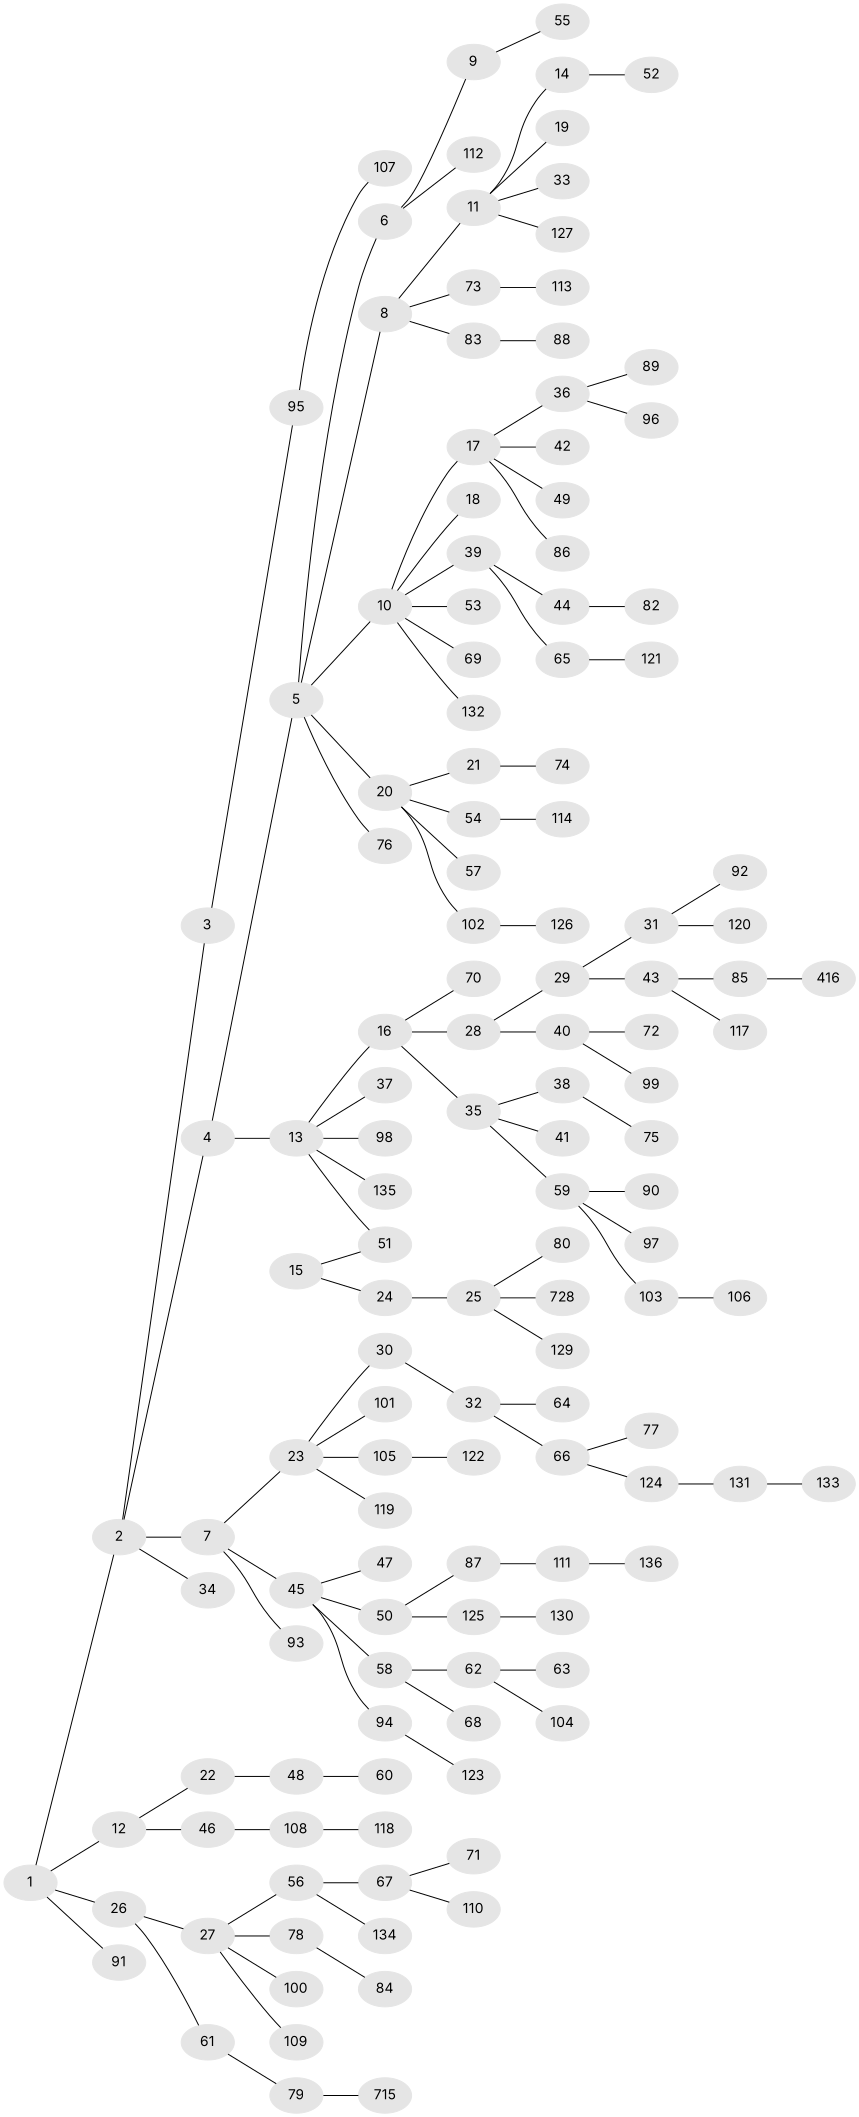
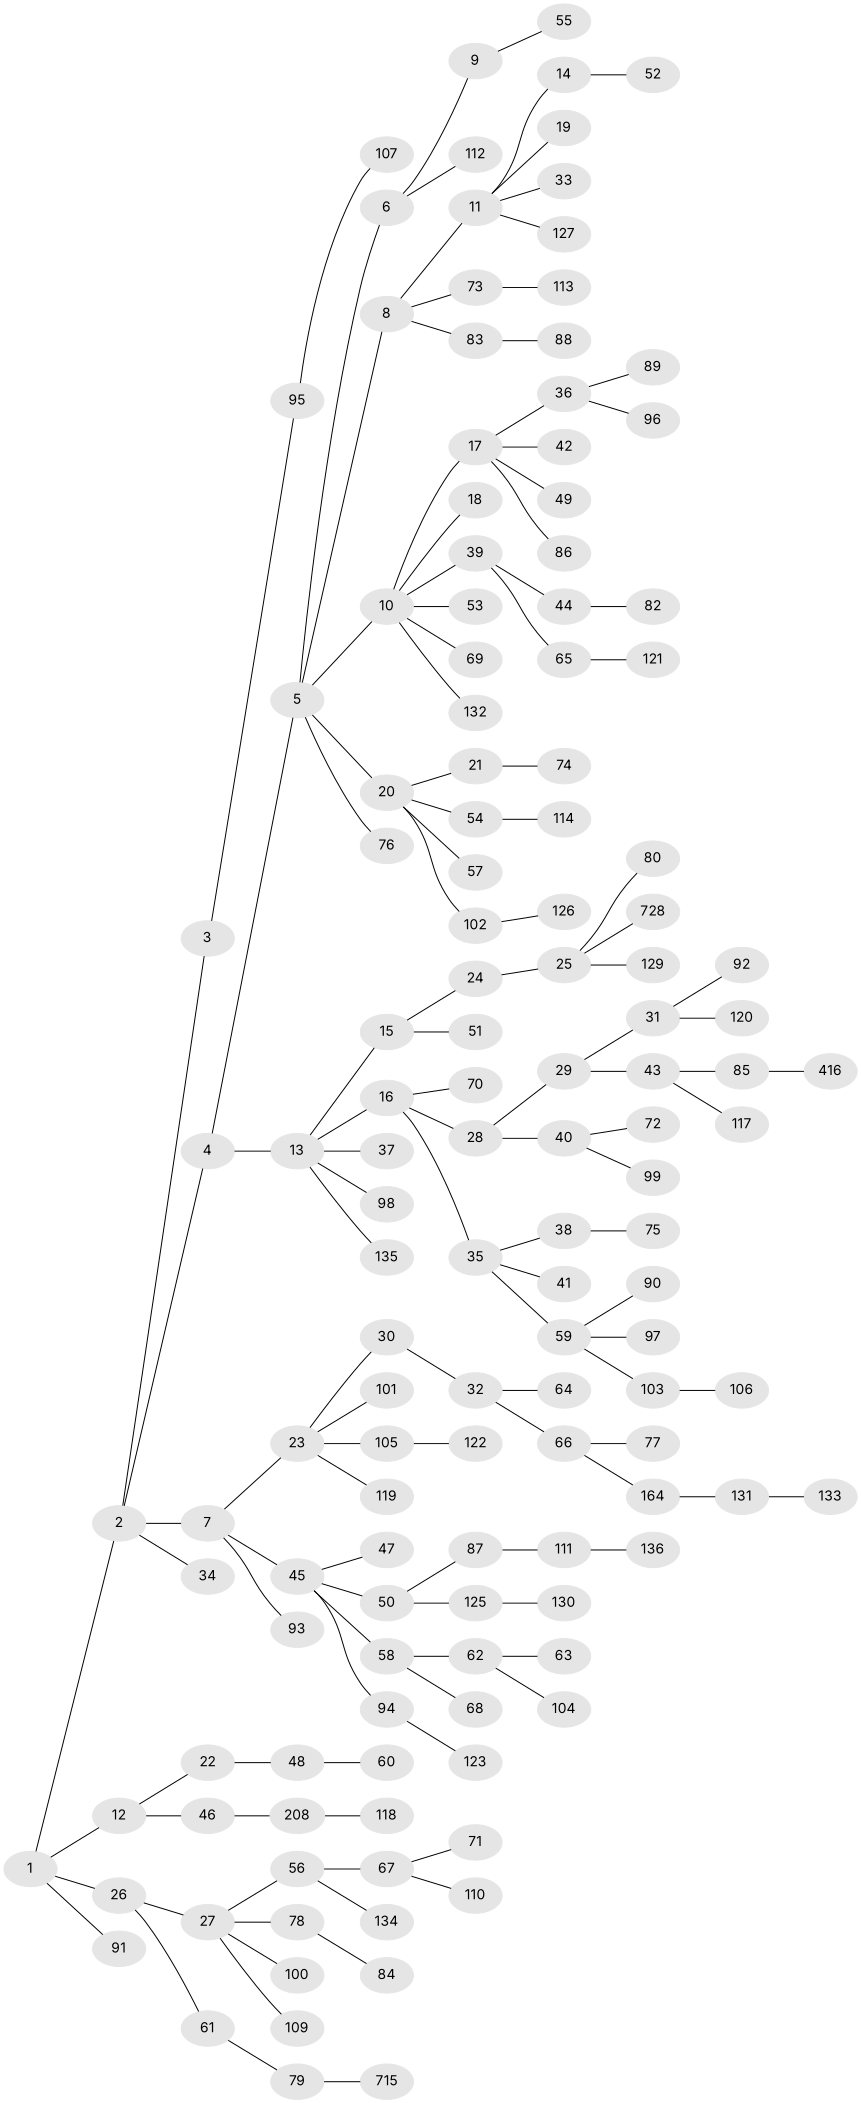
(338, 1193) -> (342, 1091)
(651, 1484) -> (653, 1497)
(296, 1830) -> (297, 1816)
